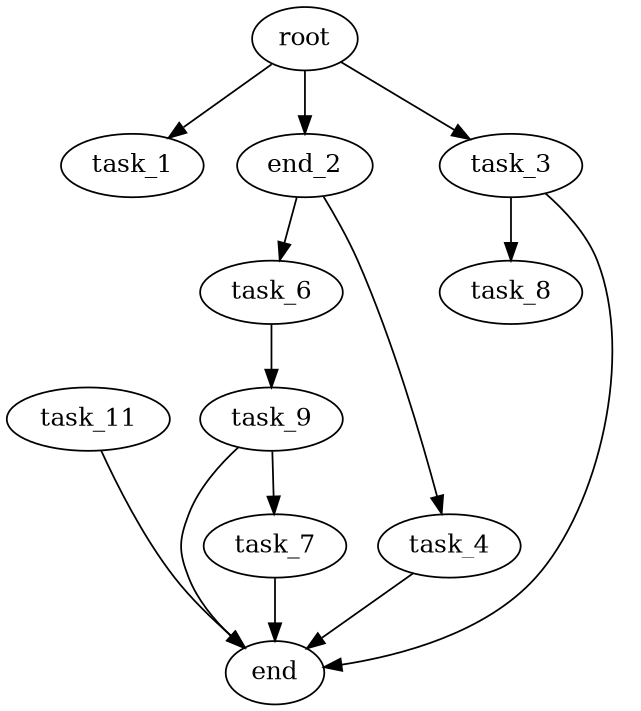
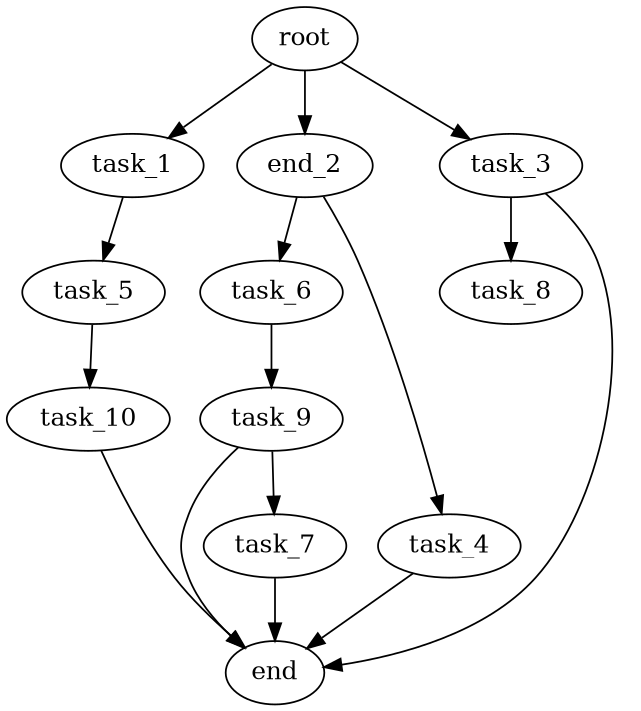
none -> (94, 292)
(88, 419) -> (88, 419)
